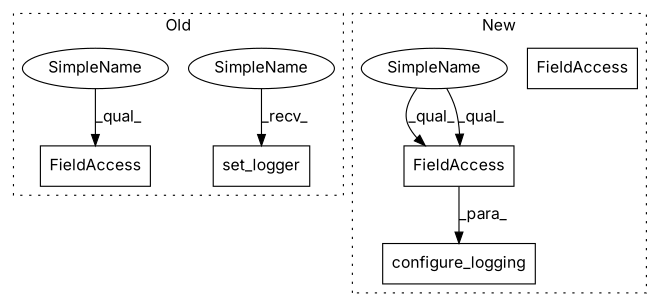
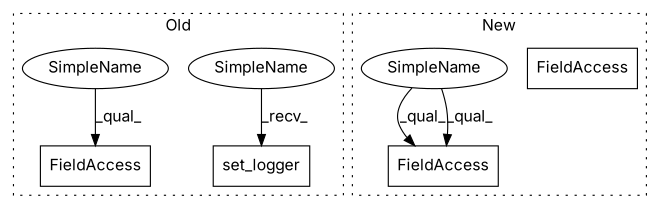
(459, 264) -> none
